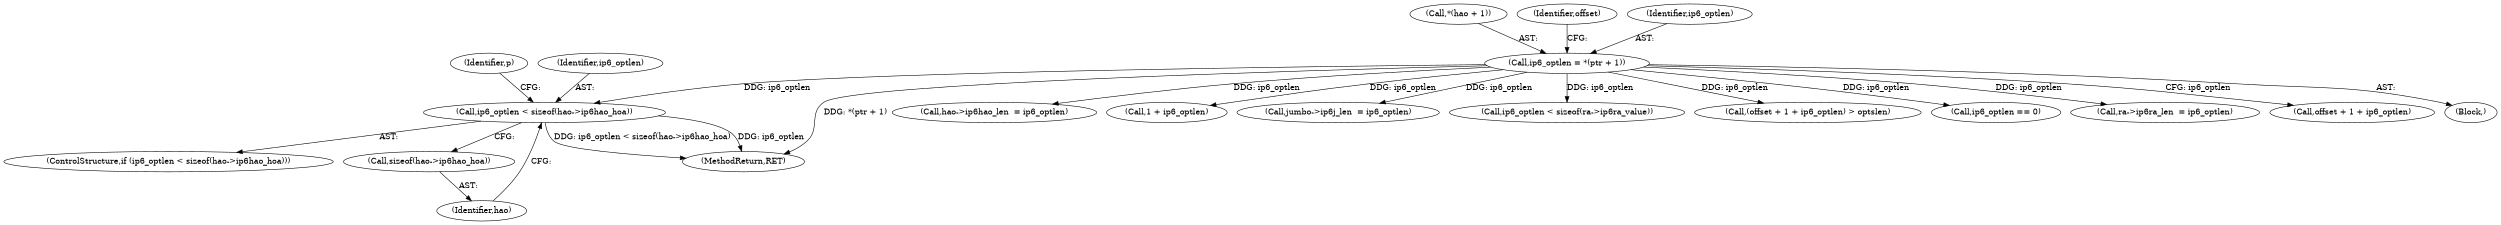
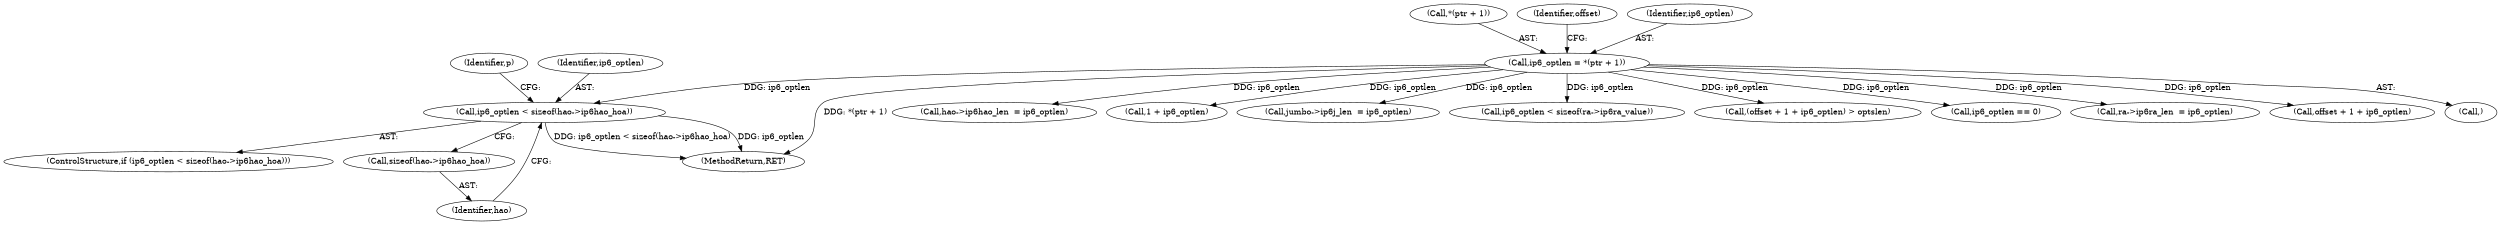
(1459, 14) -> (1459, 14)
(2198, 88) -> (2198, 88)
(2471, 112) -> (2471, 112)
